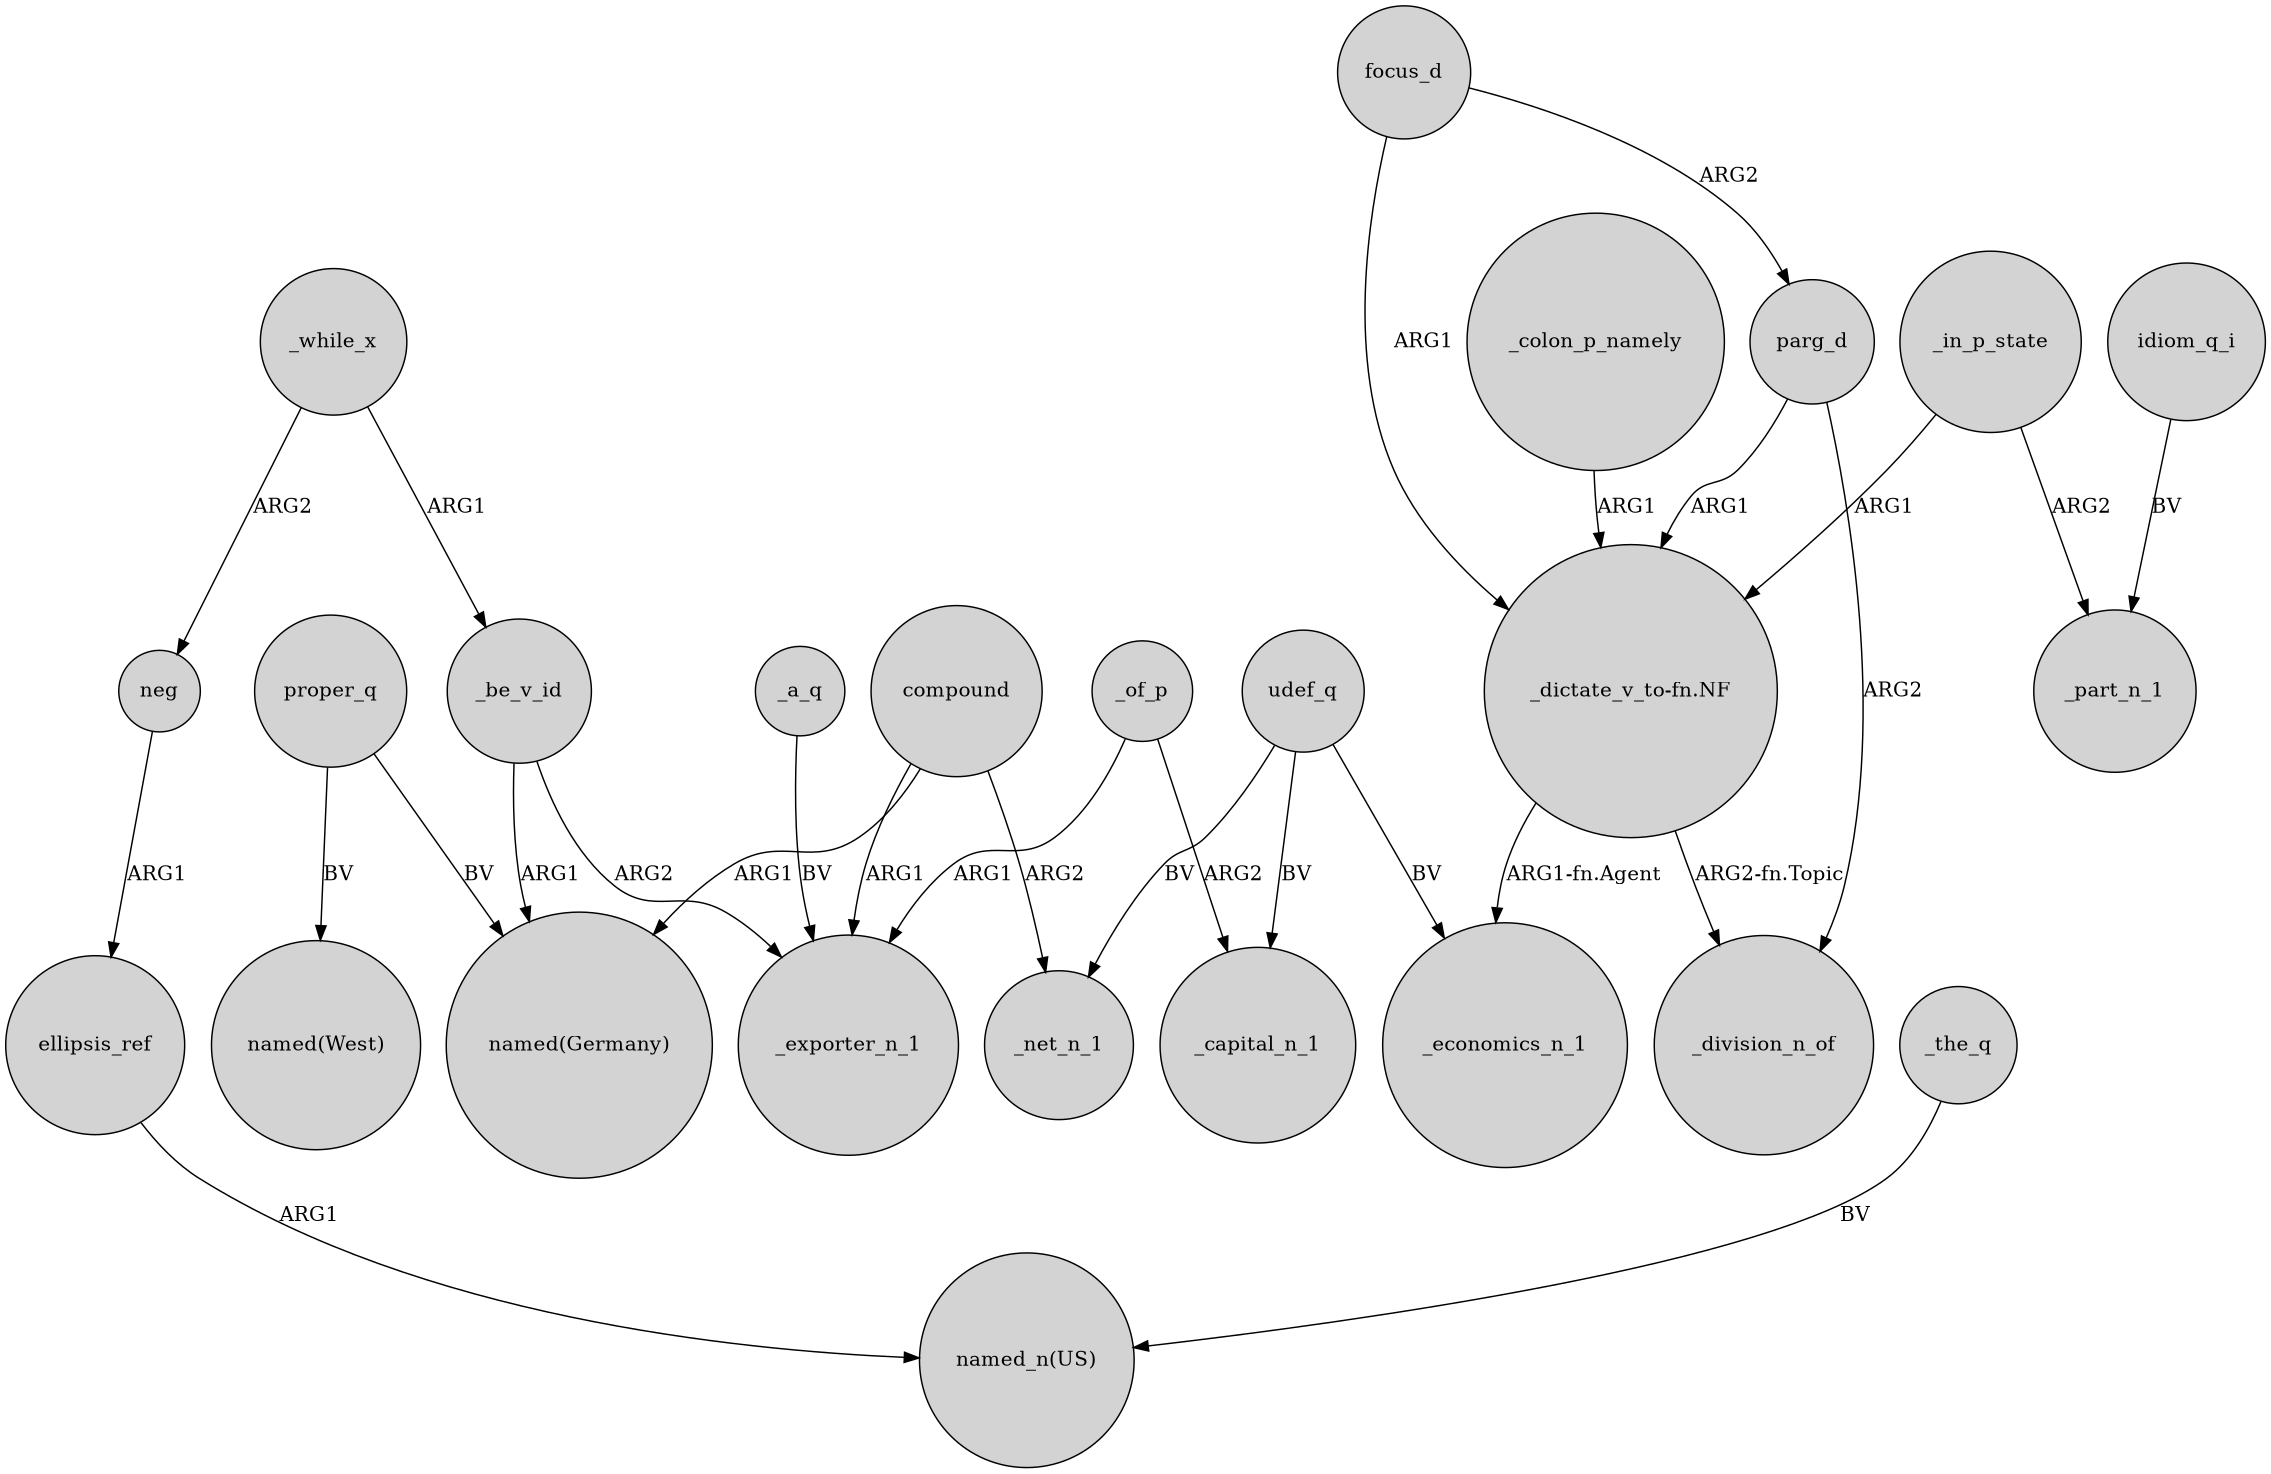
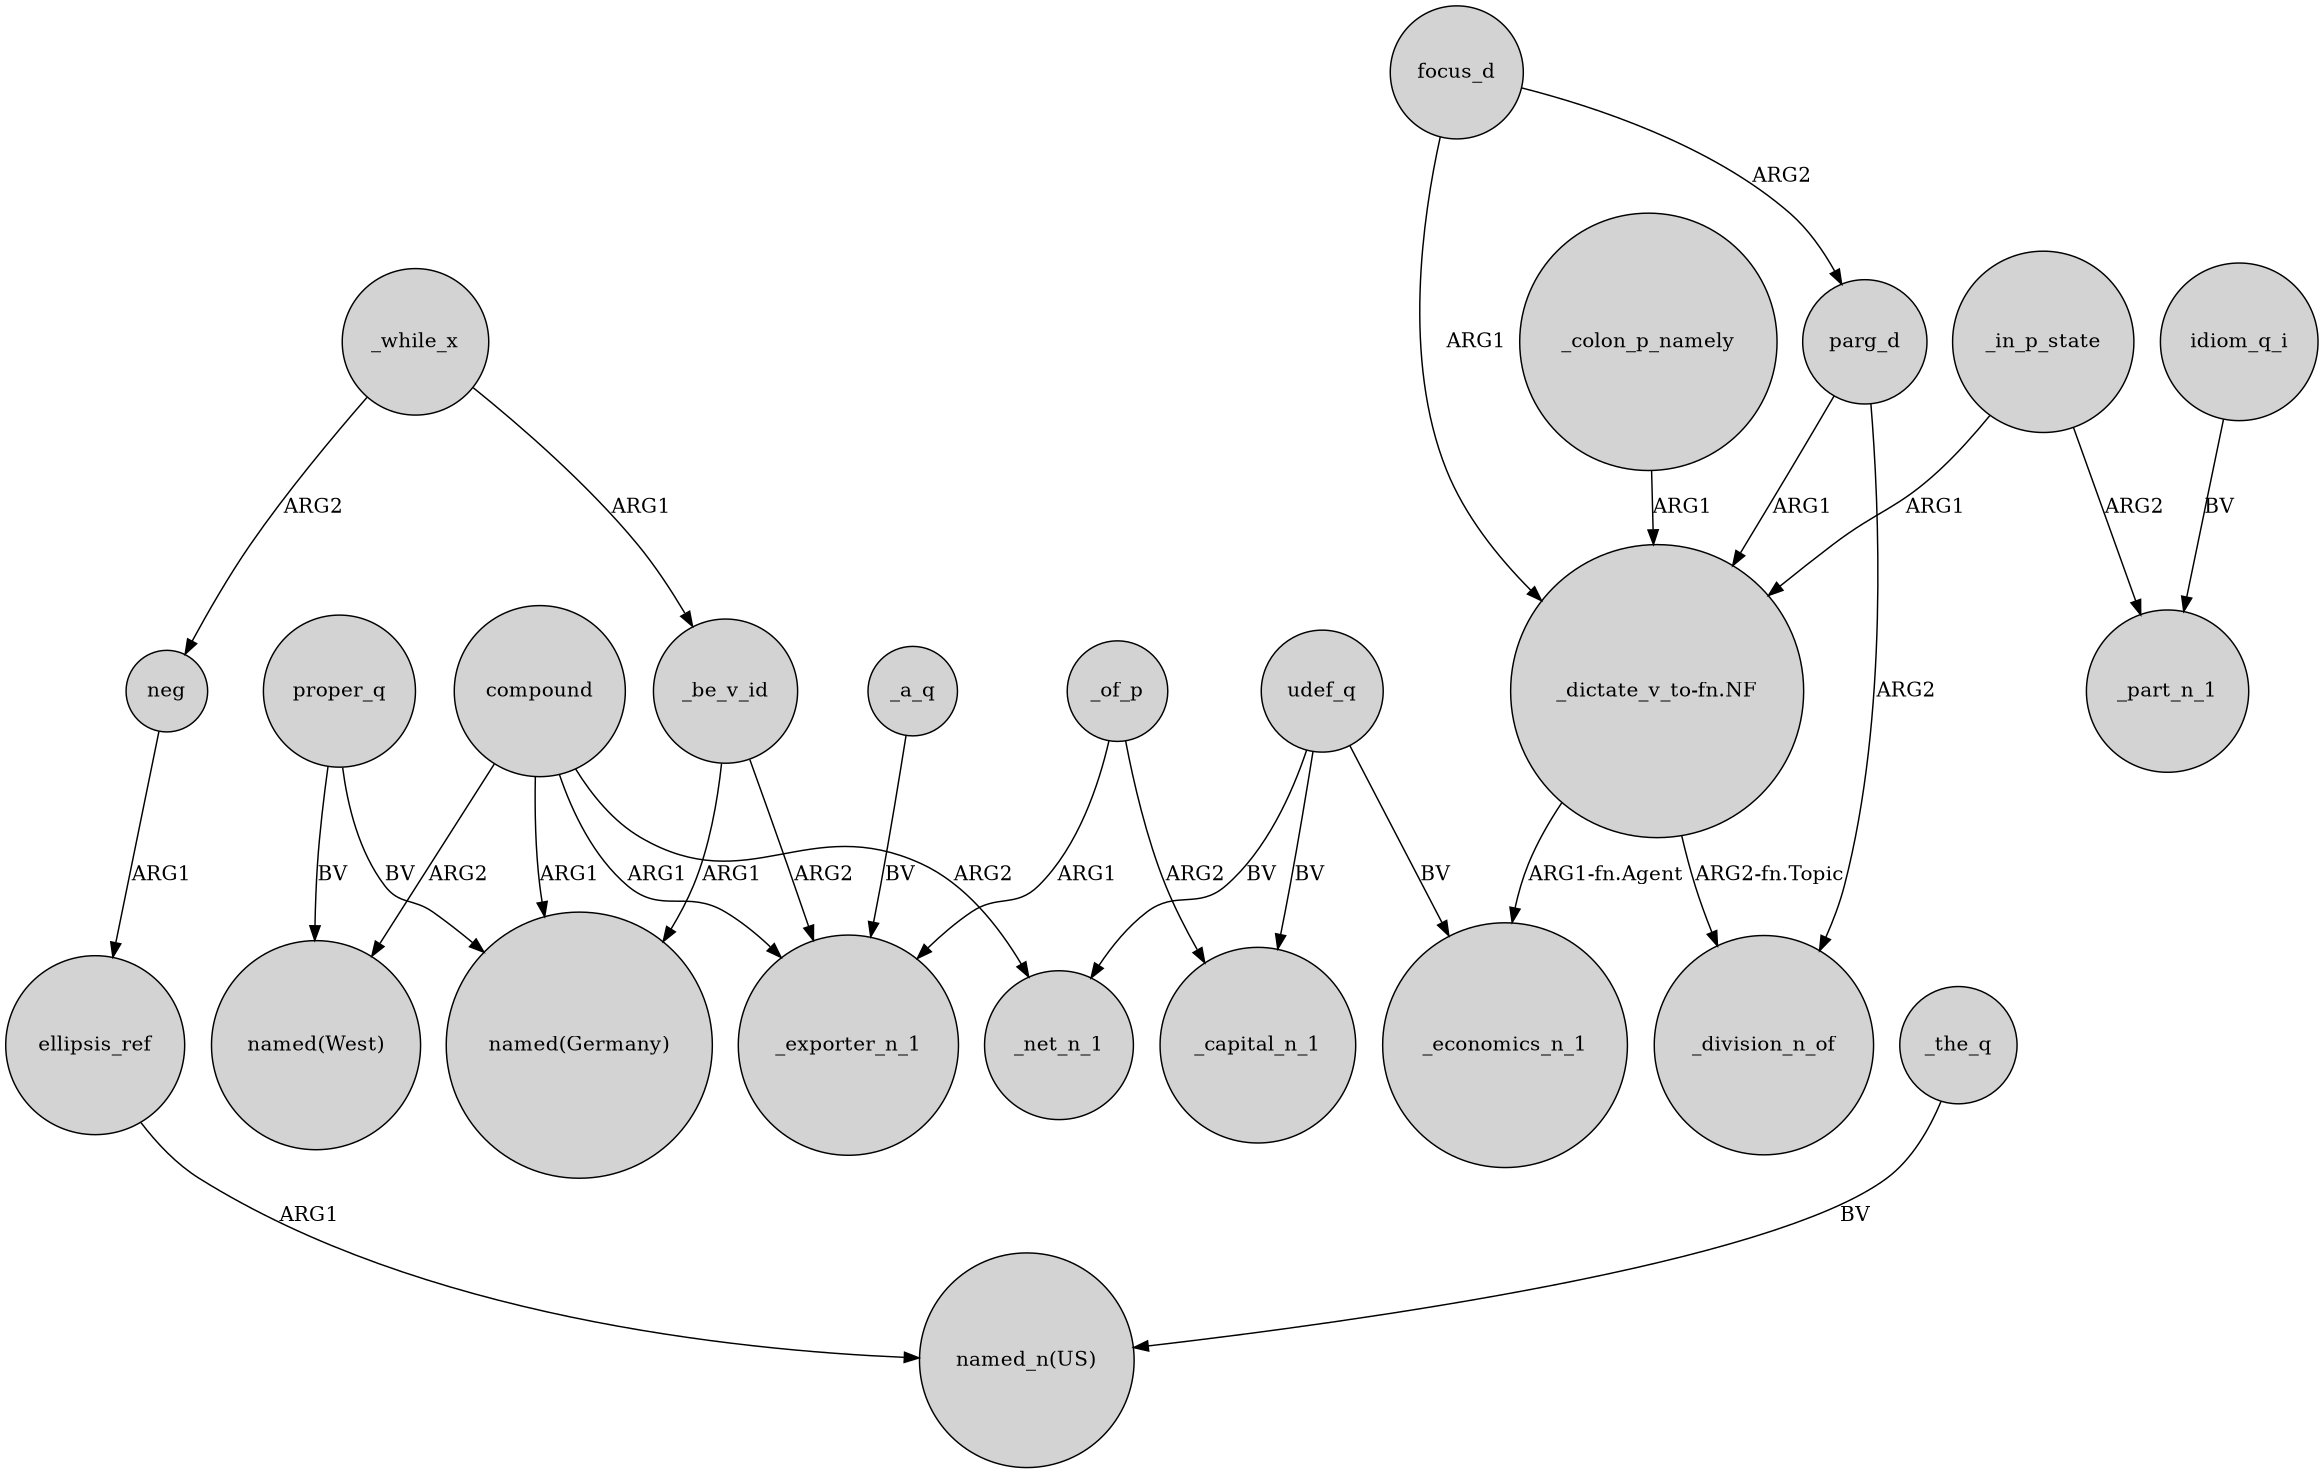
none -> (437, 854)
